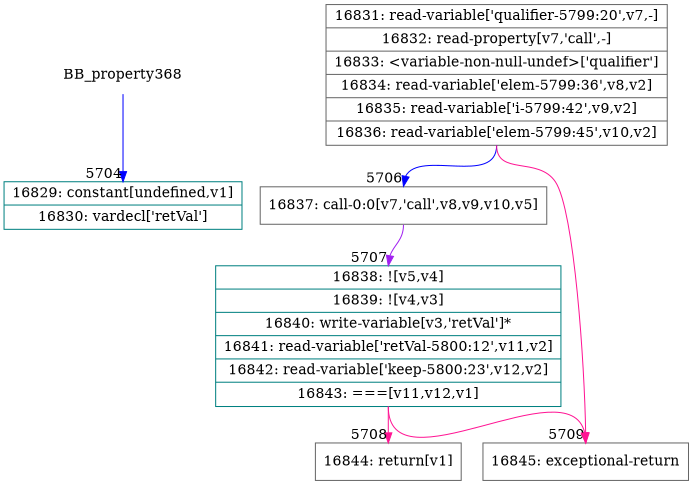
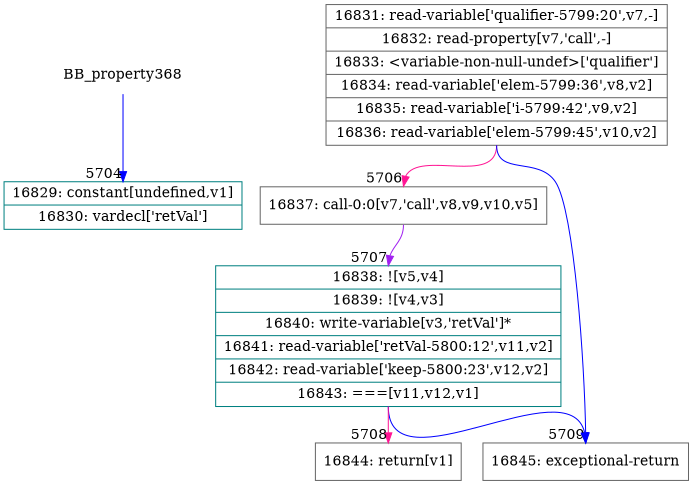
(455, 166) -> (455, 166)
(575, 269) -> (575, 269)
(482, 426) -> (482, 426)
